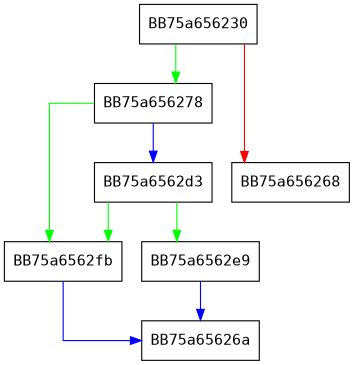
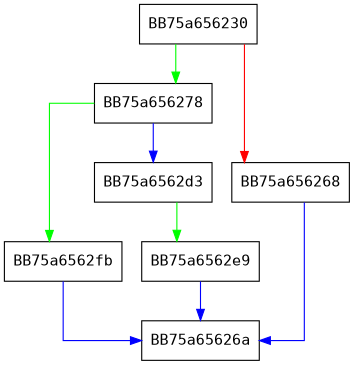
(108, 216) -> none
none -> (304, 288)
